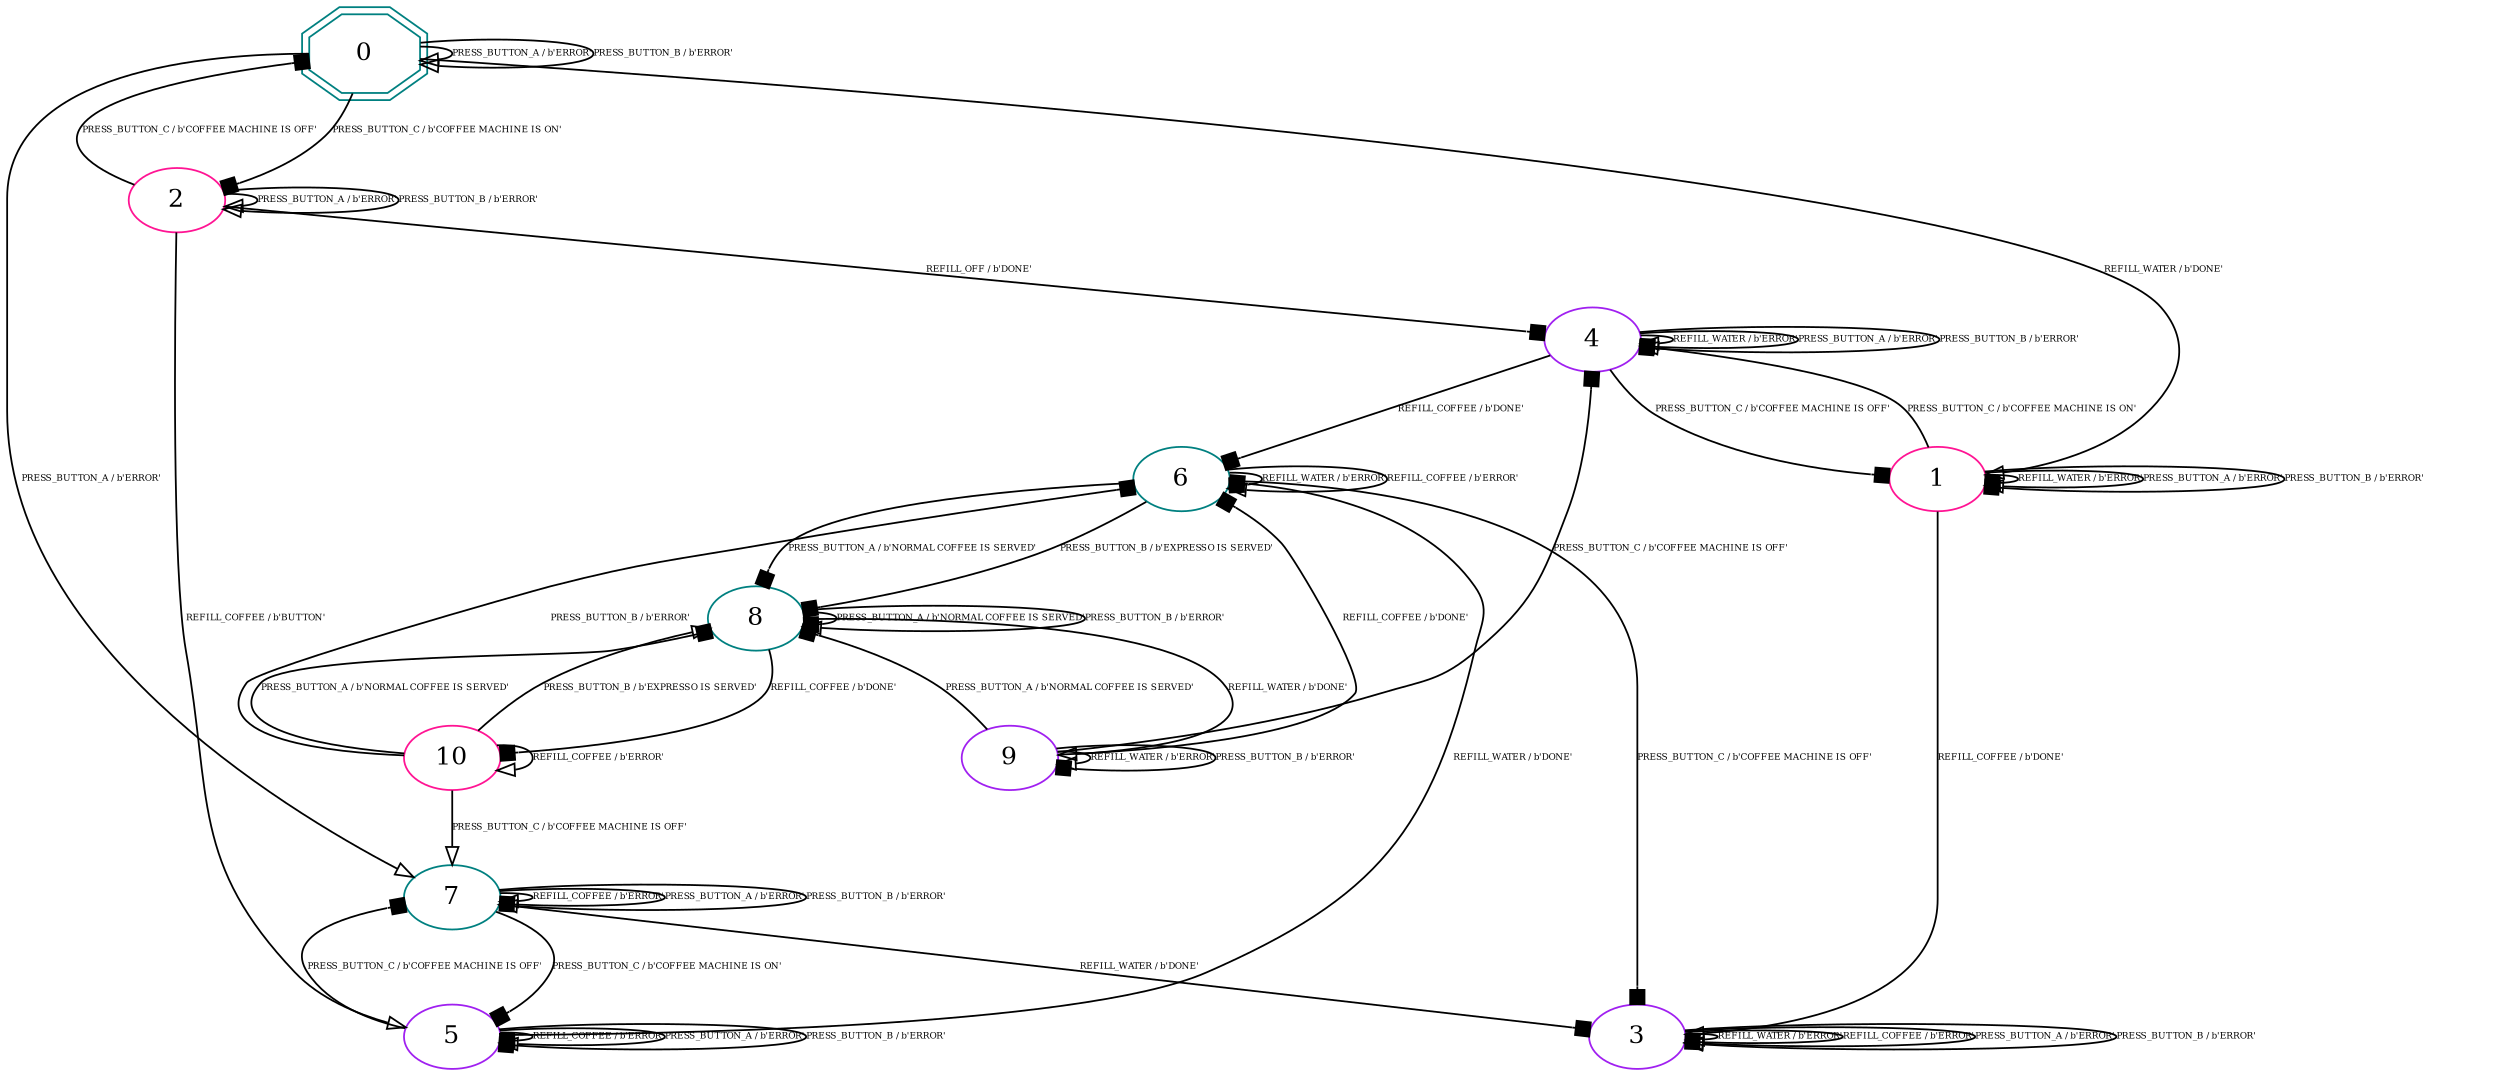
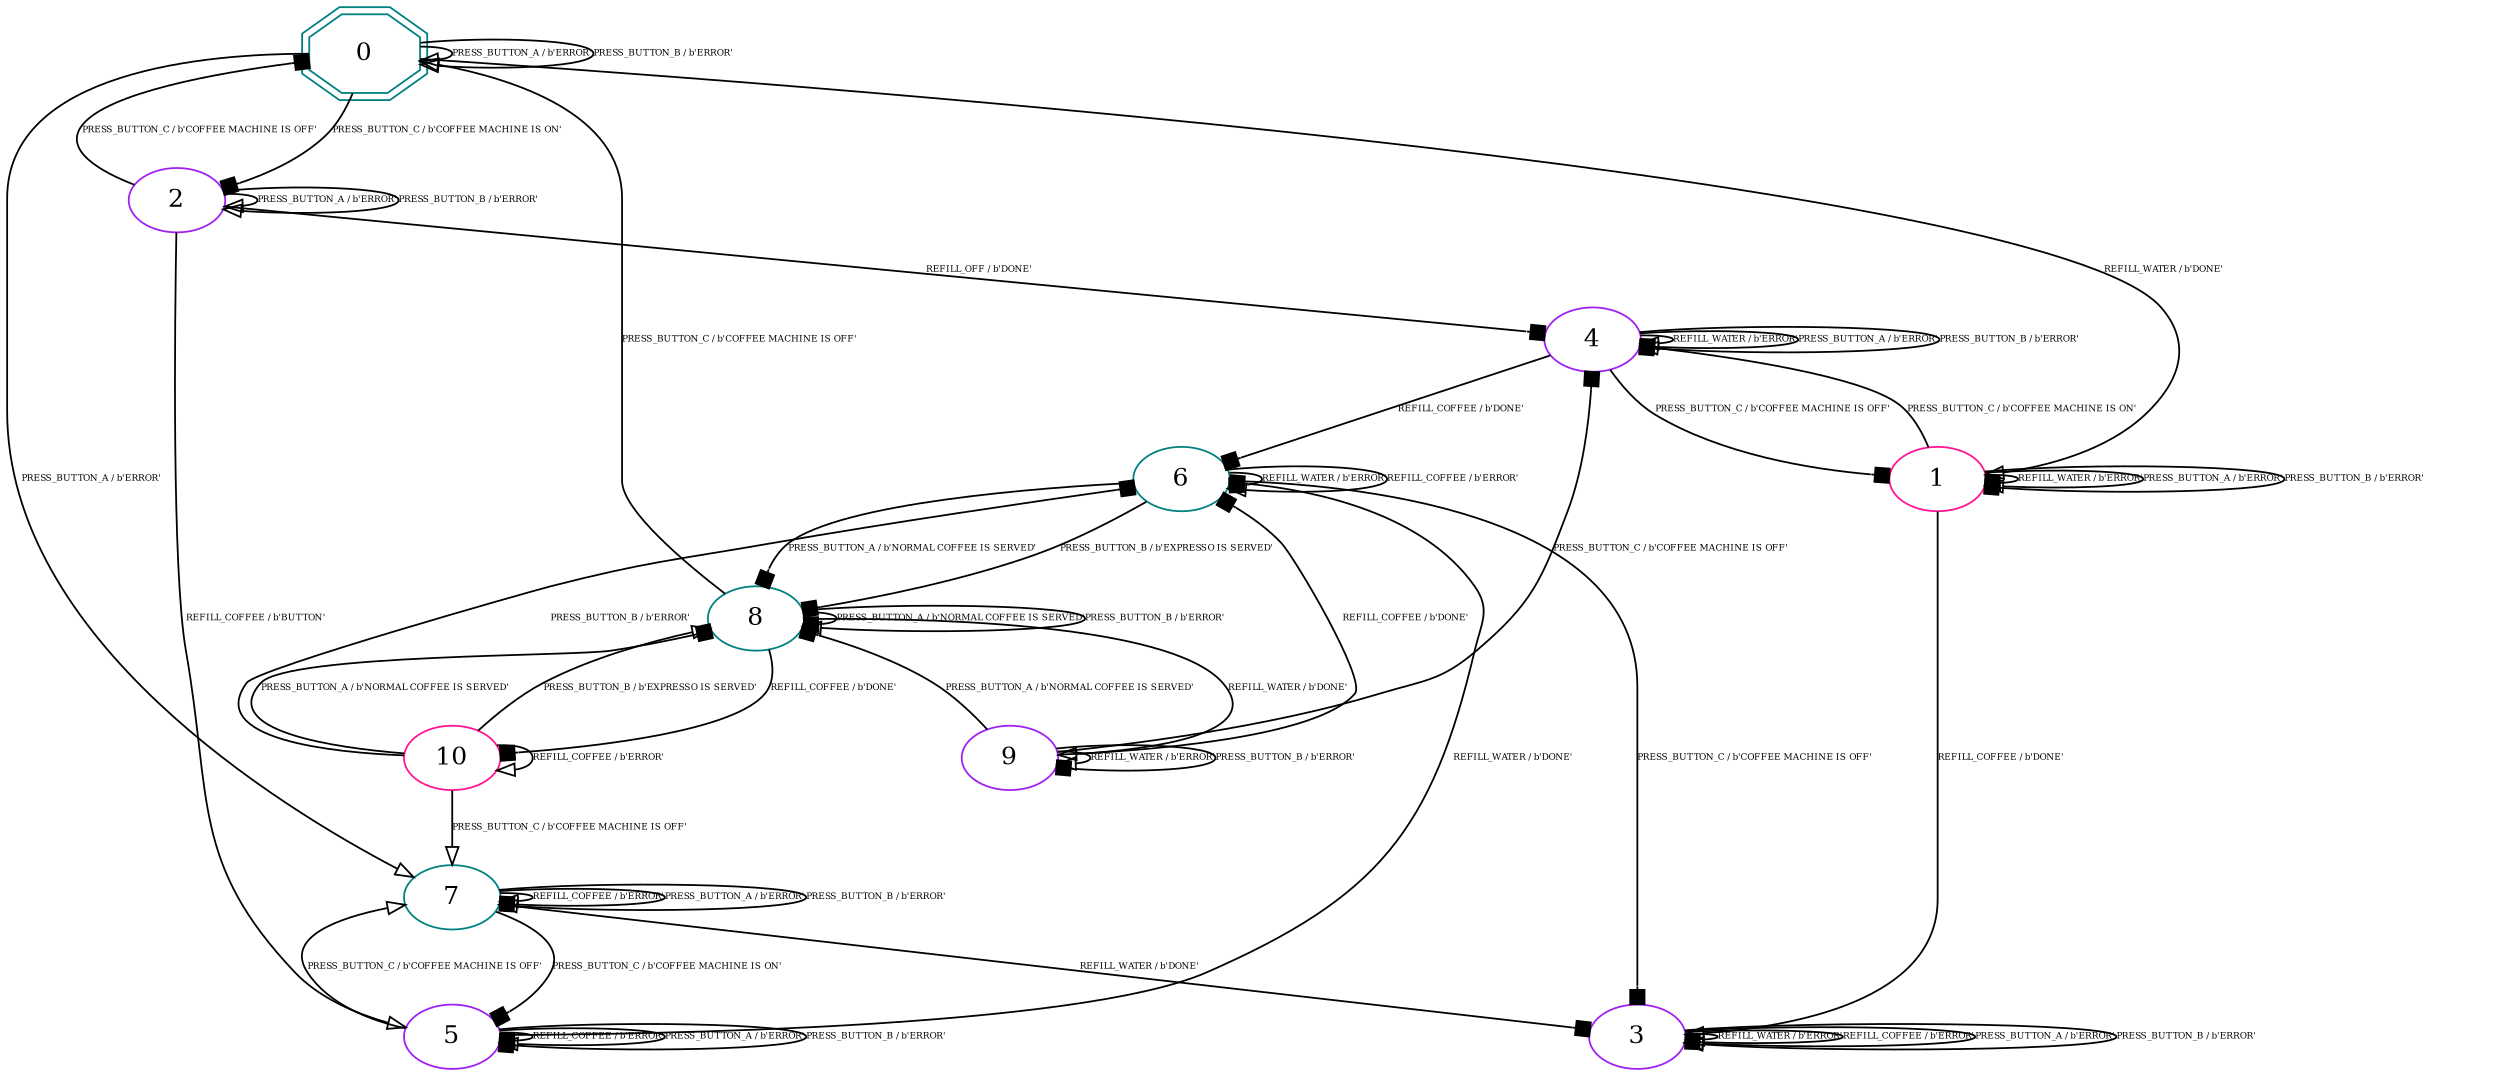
(177, 200) -> (177, 200)
none -> (622, 295)
(304, 964) -> (304, 964)
